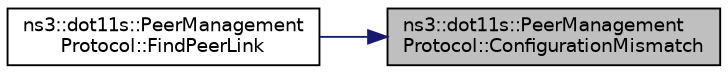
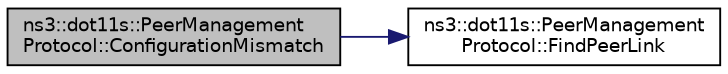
(344, 37) -> (364, 37)
